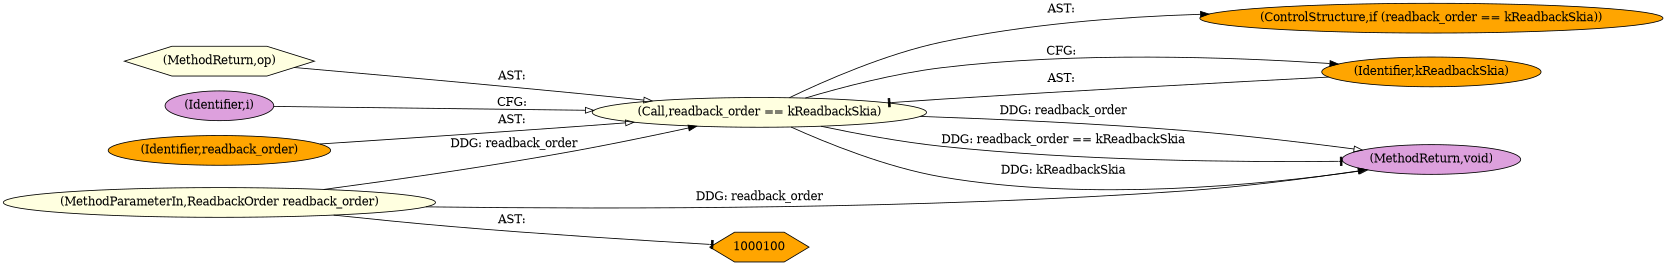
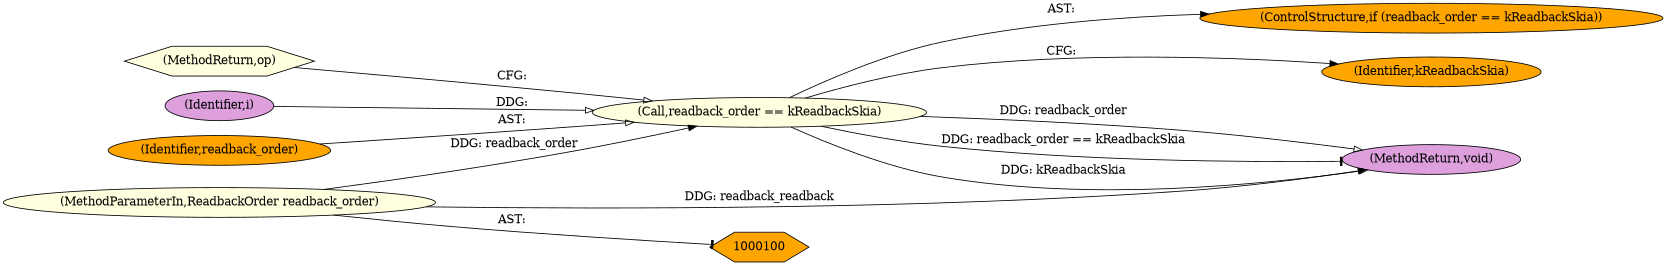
(514, 76) -> (514, 76)
(1110, 89) -> none
(514, 103) -> (514, 103)
(759, 197) -> (759, 197)
